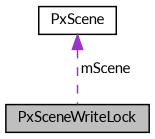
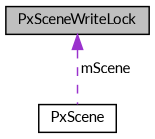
(78, 77) -> (78, 77)
